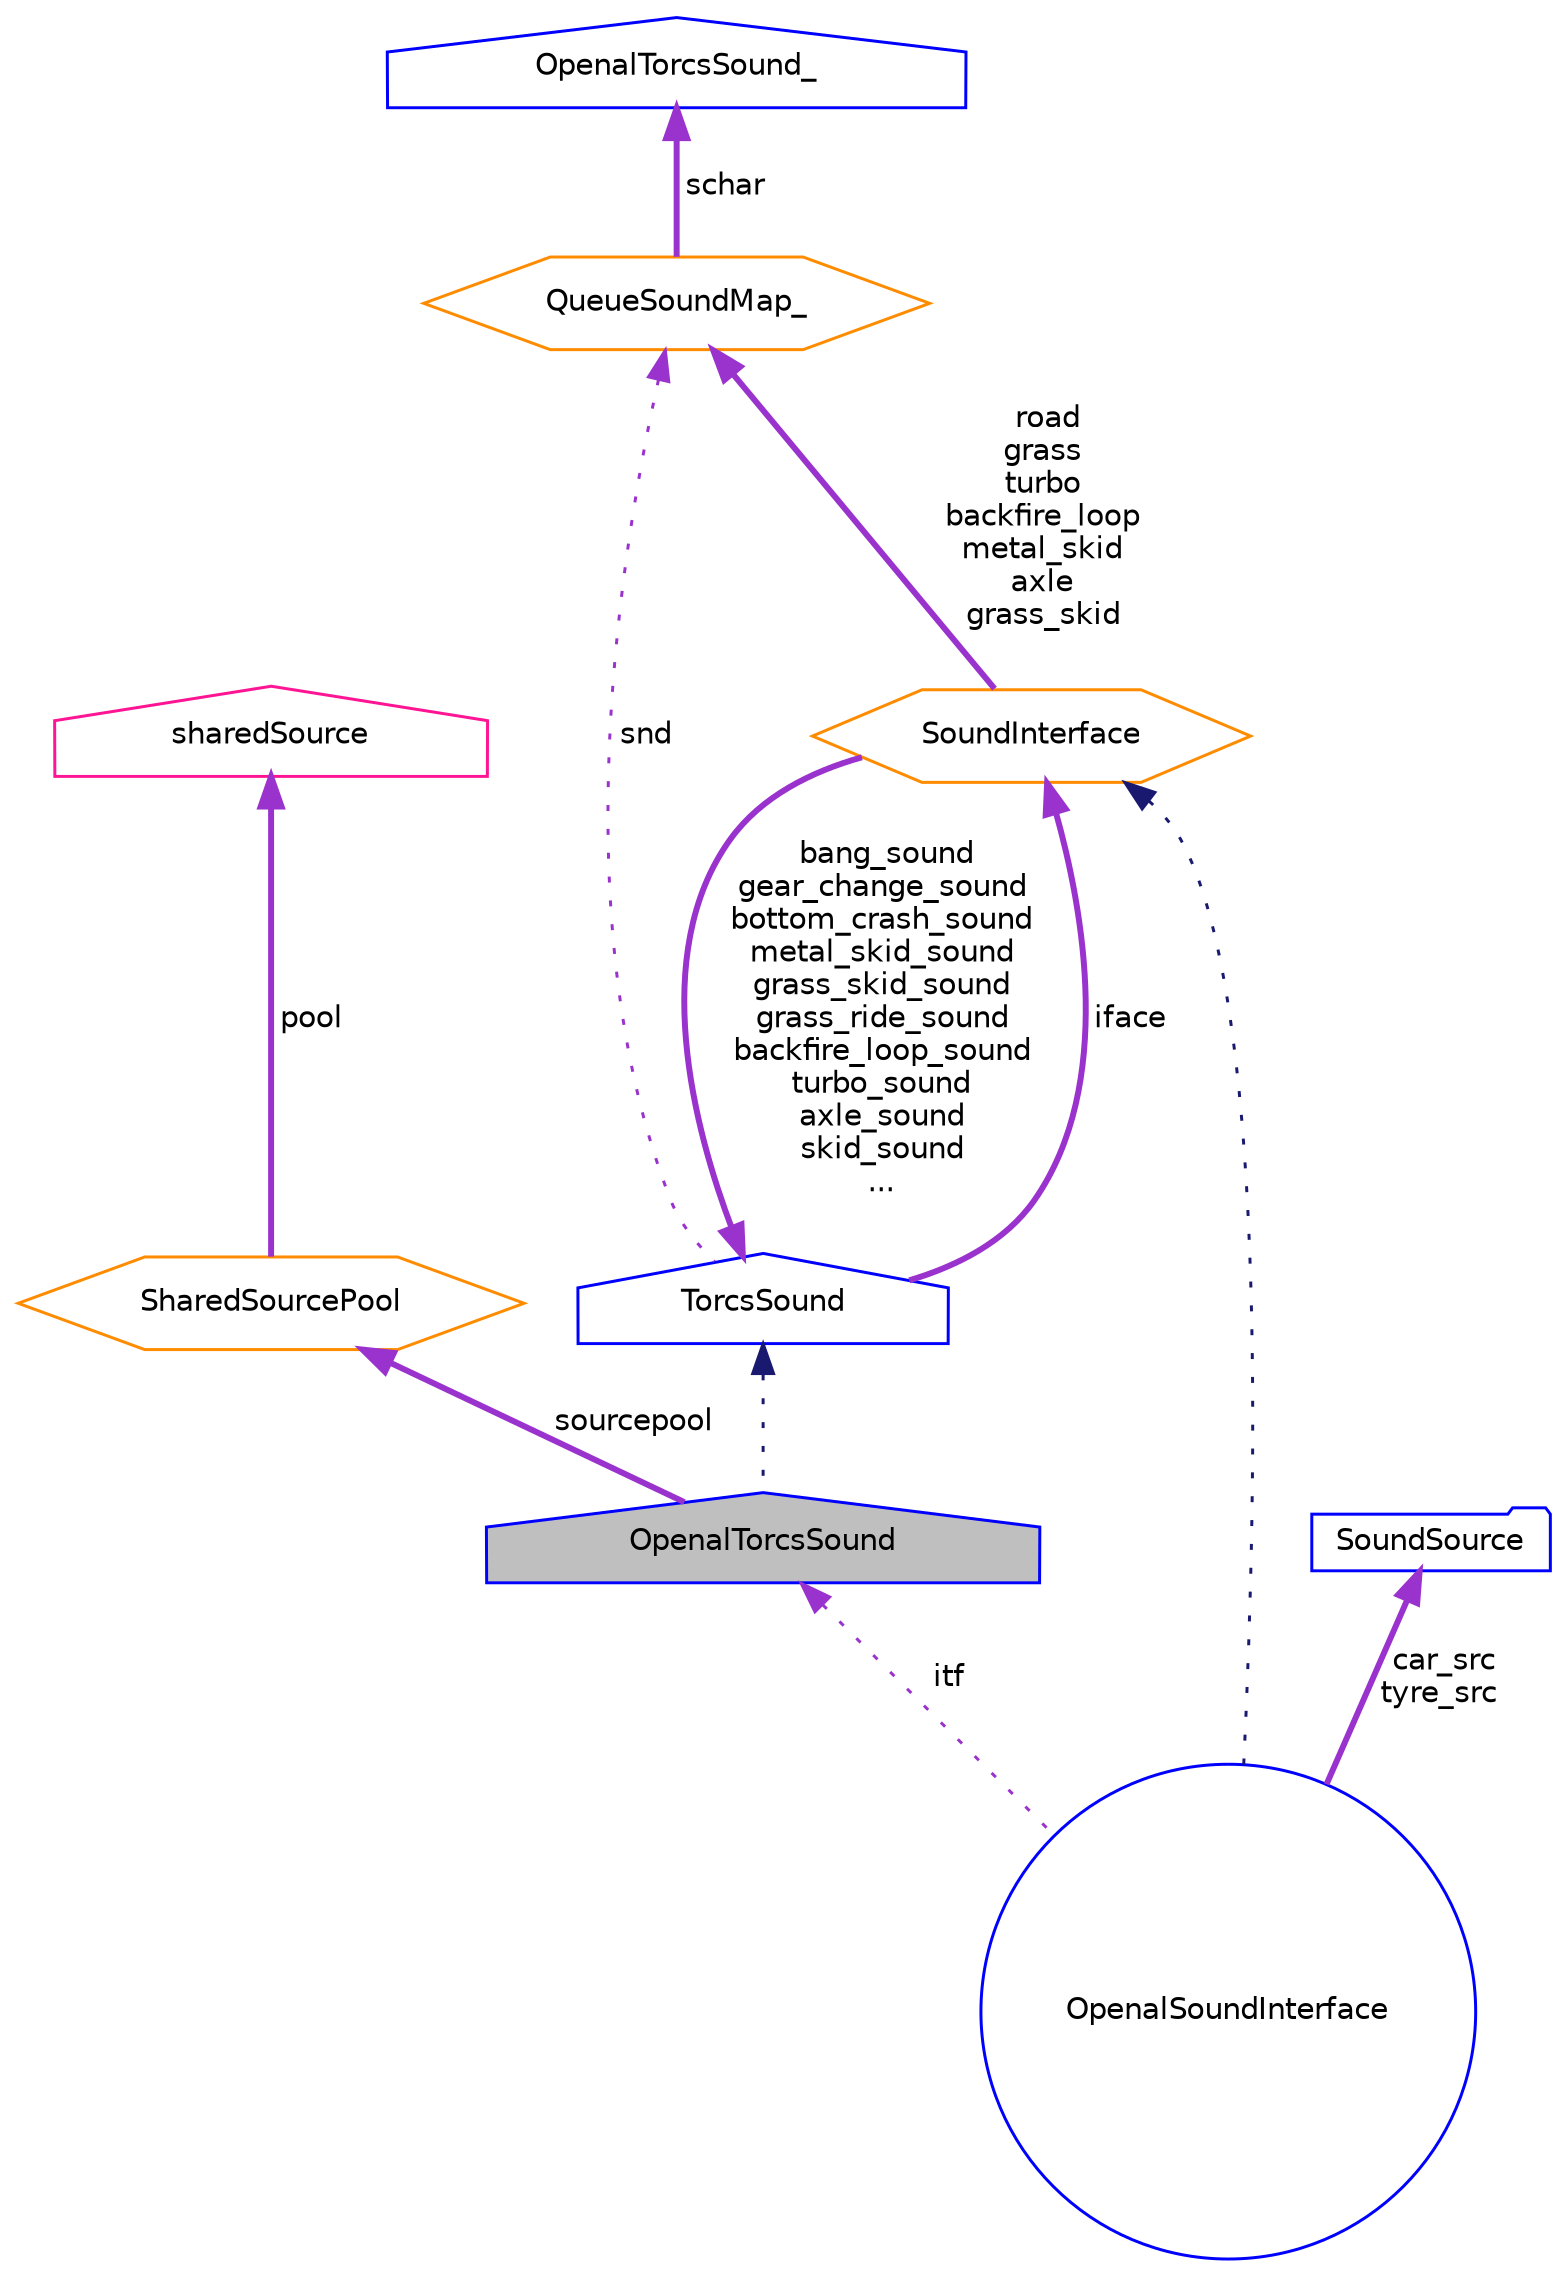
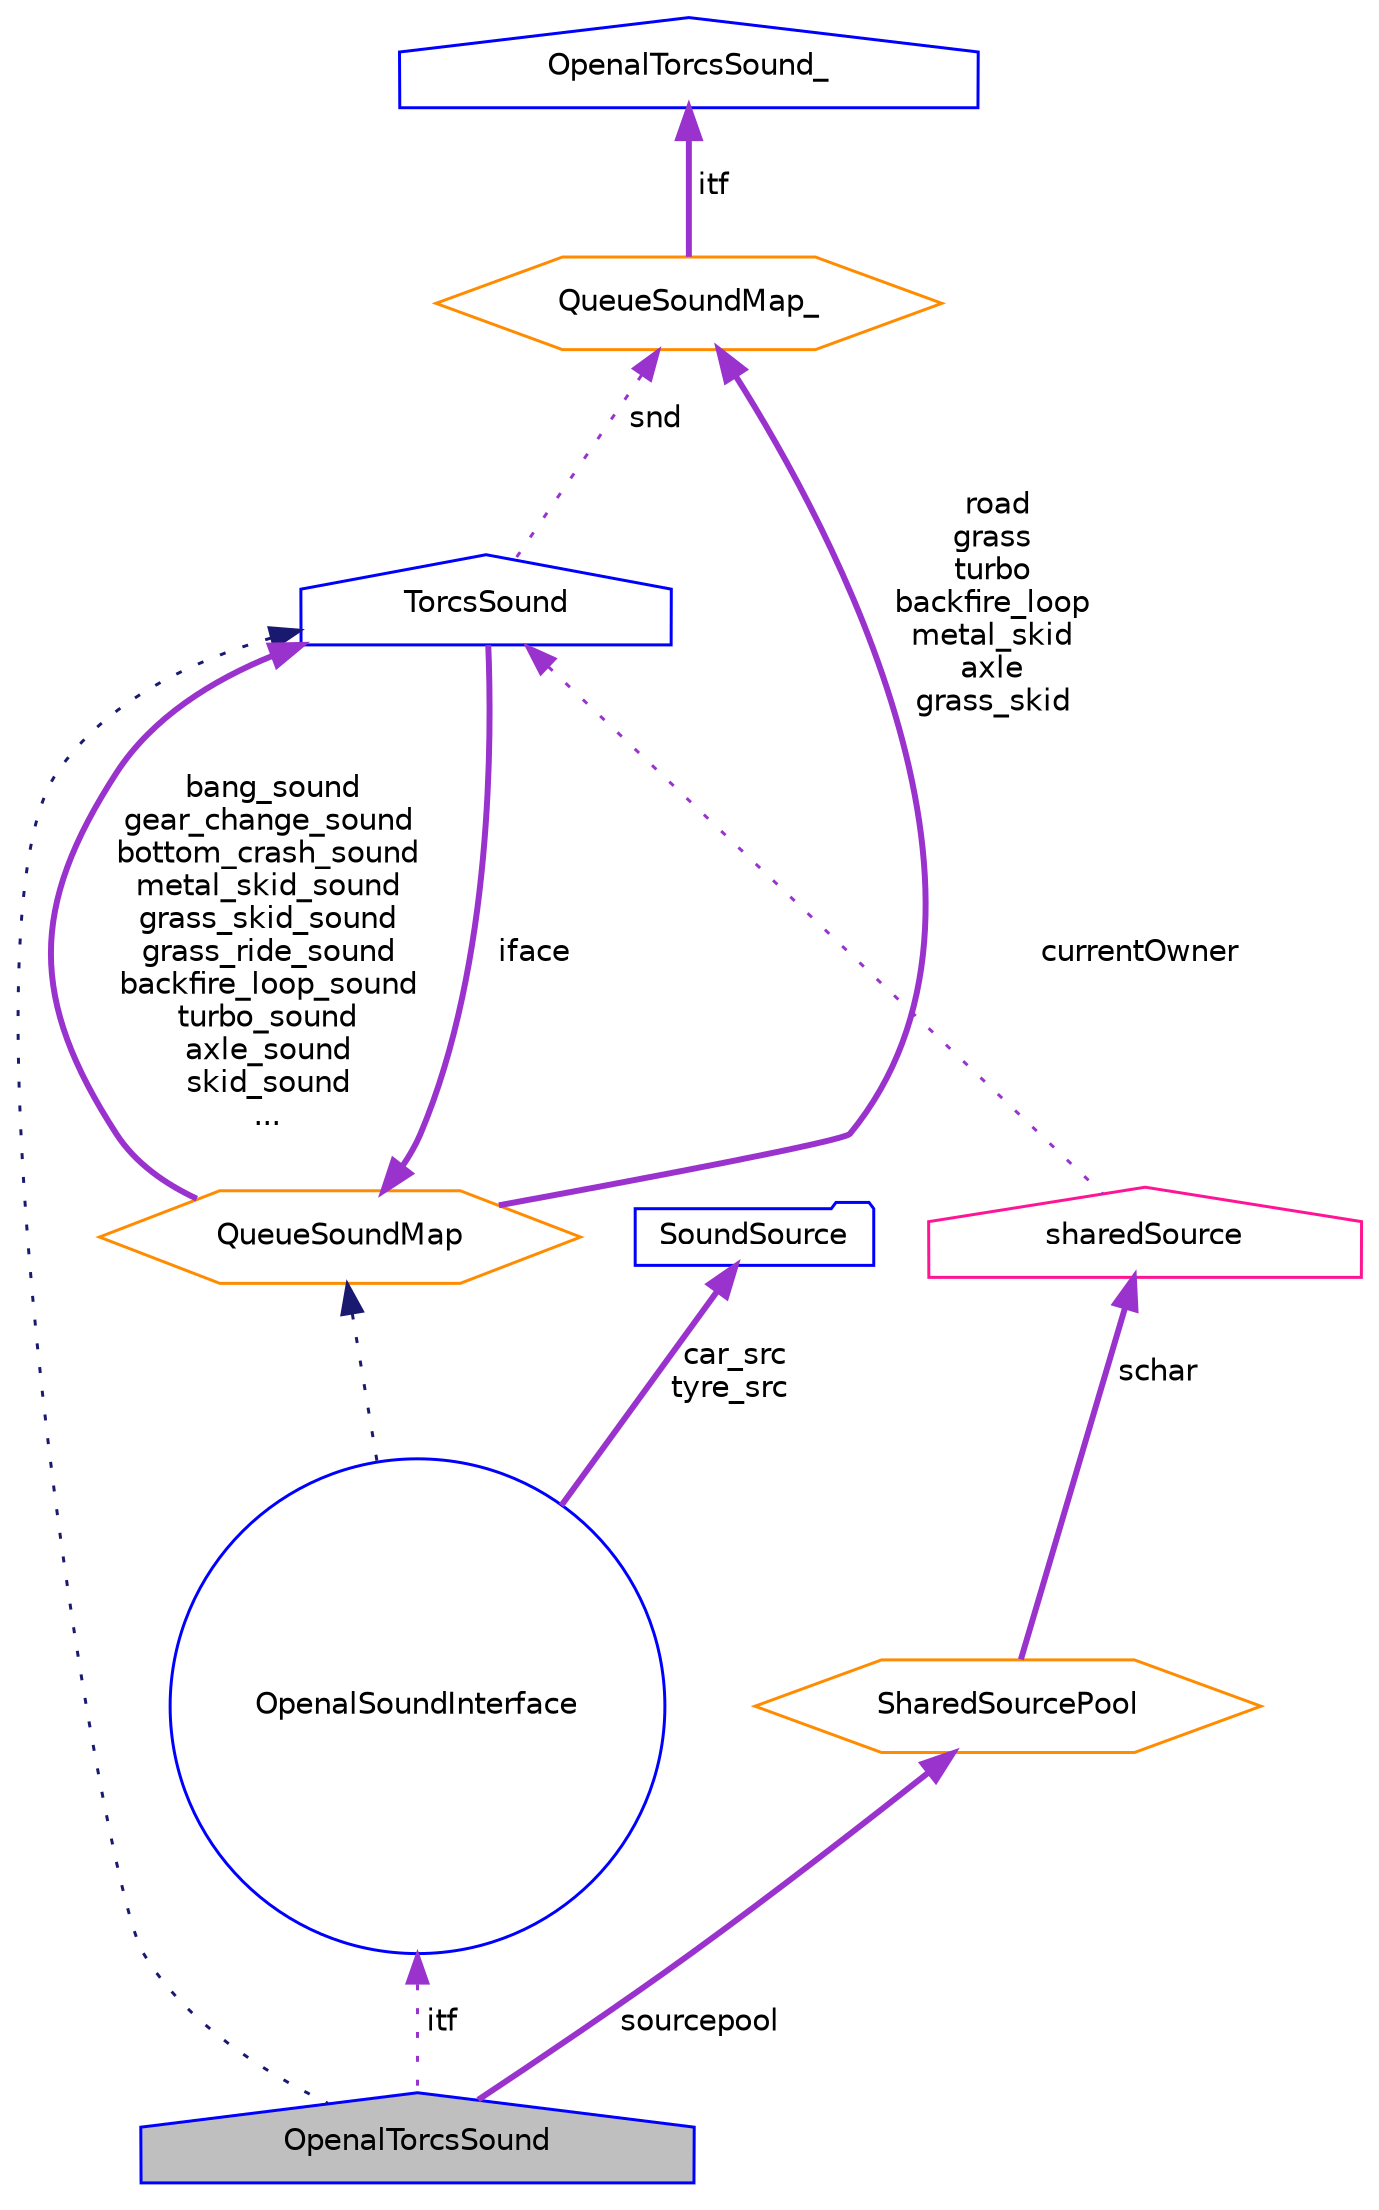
(721, 187) -> (710, 187)
(1032, 736) -> (340, 1237)
none -> (826, 930)
(308, 1020) -> (1154, 1373)
(938, 1720) -> (418, 2039)
